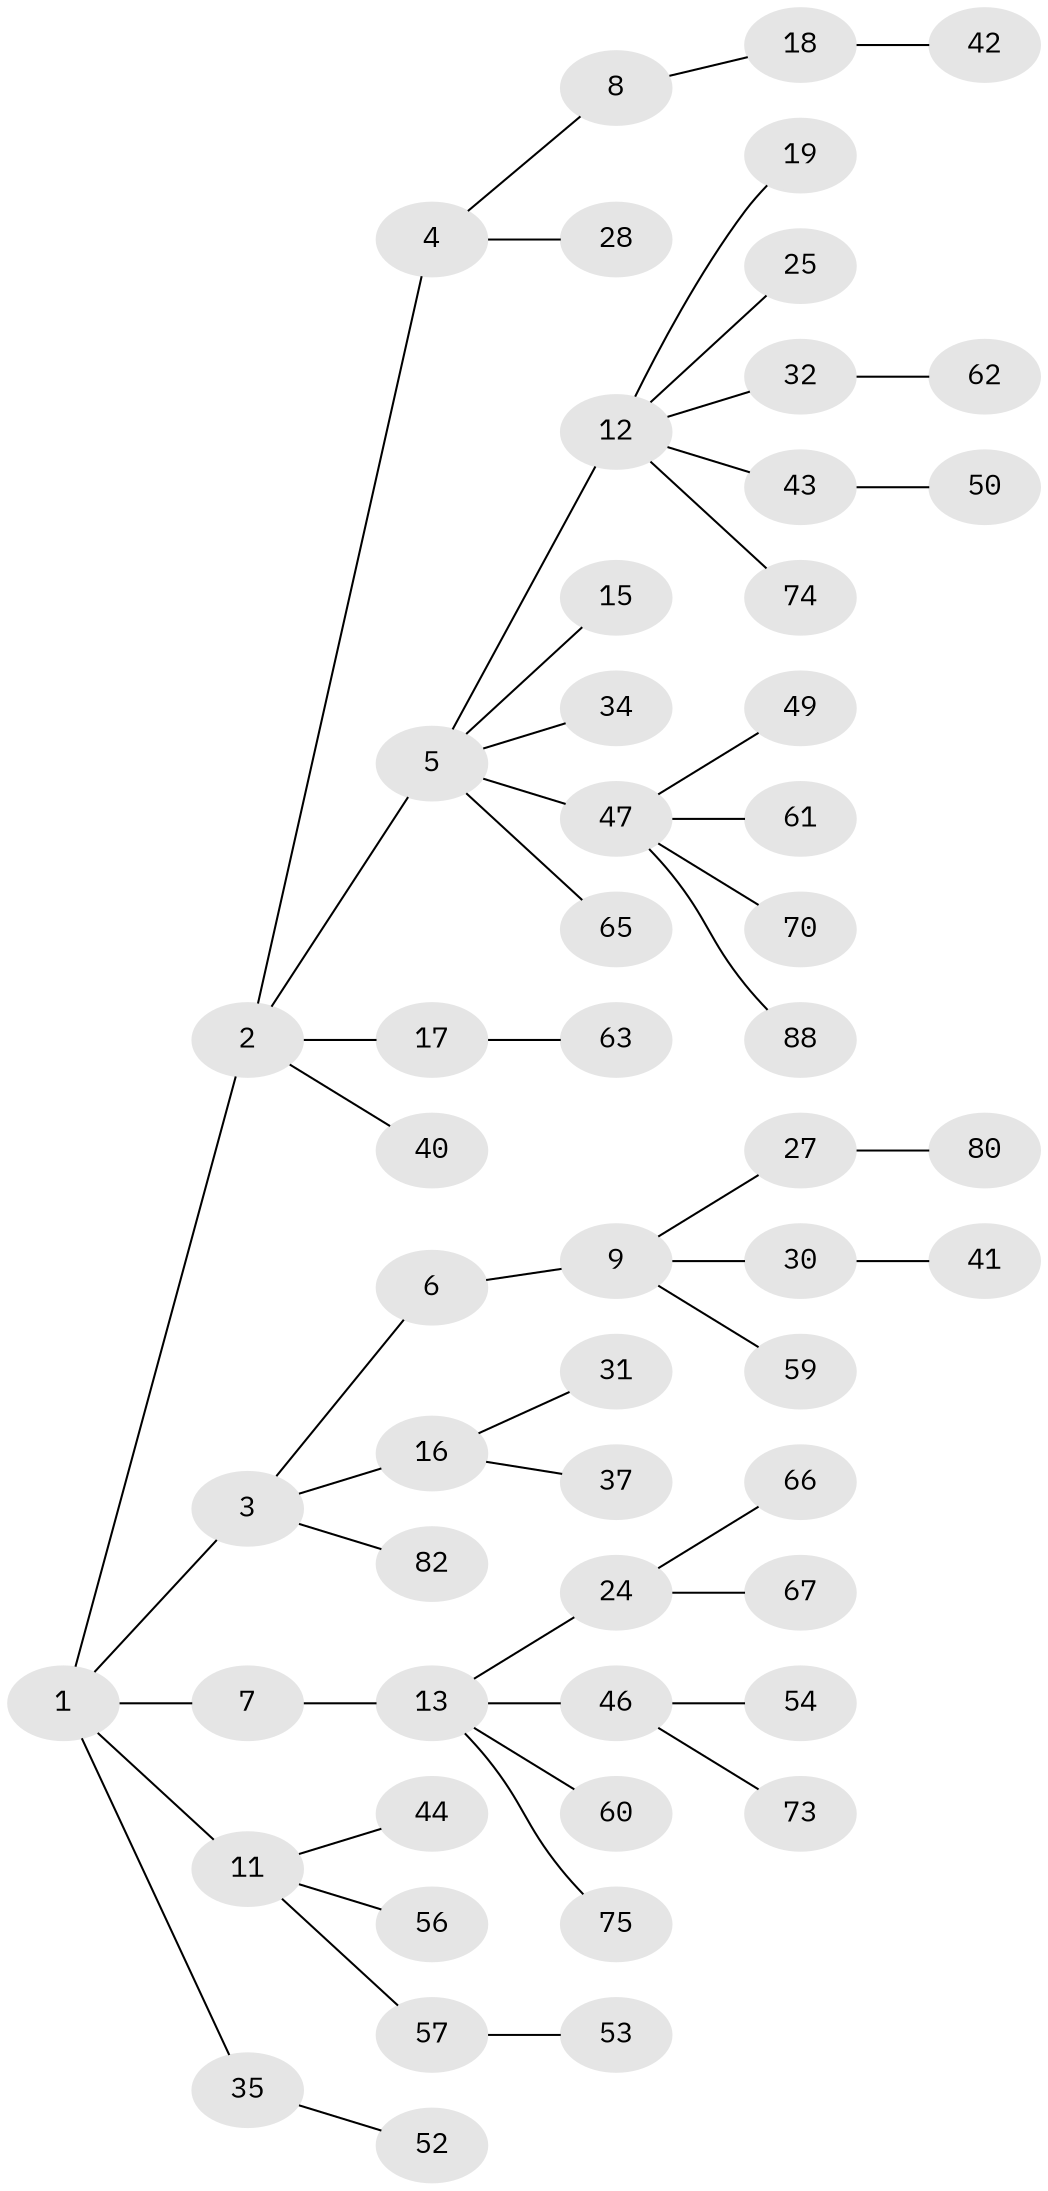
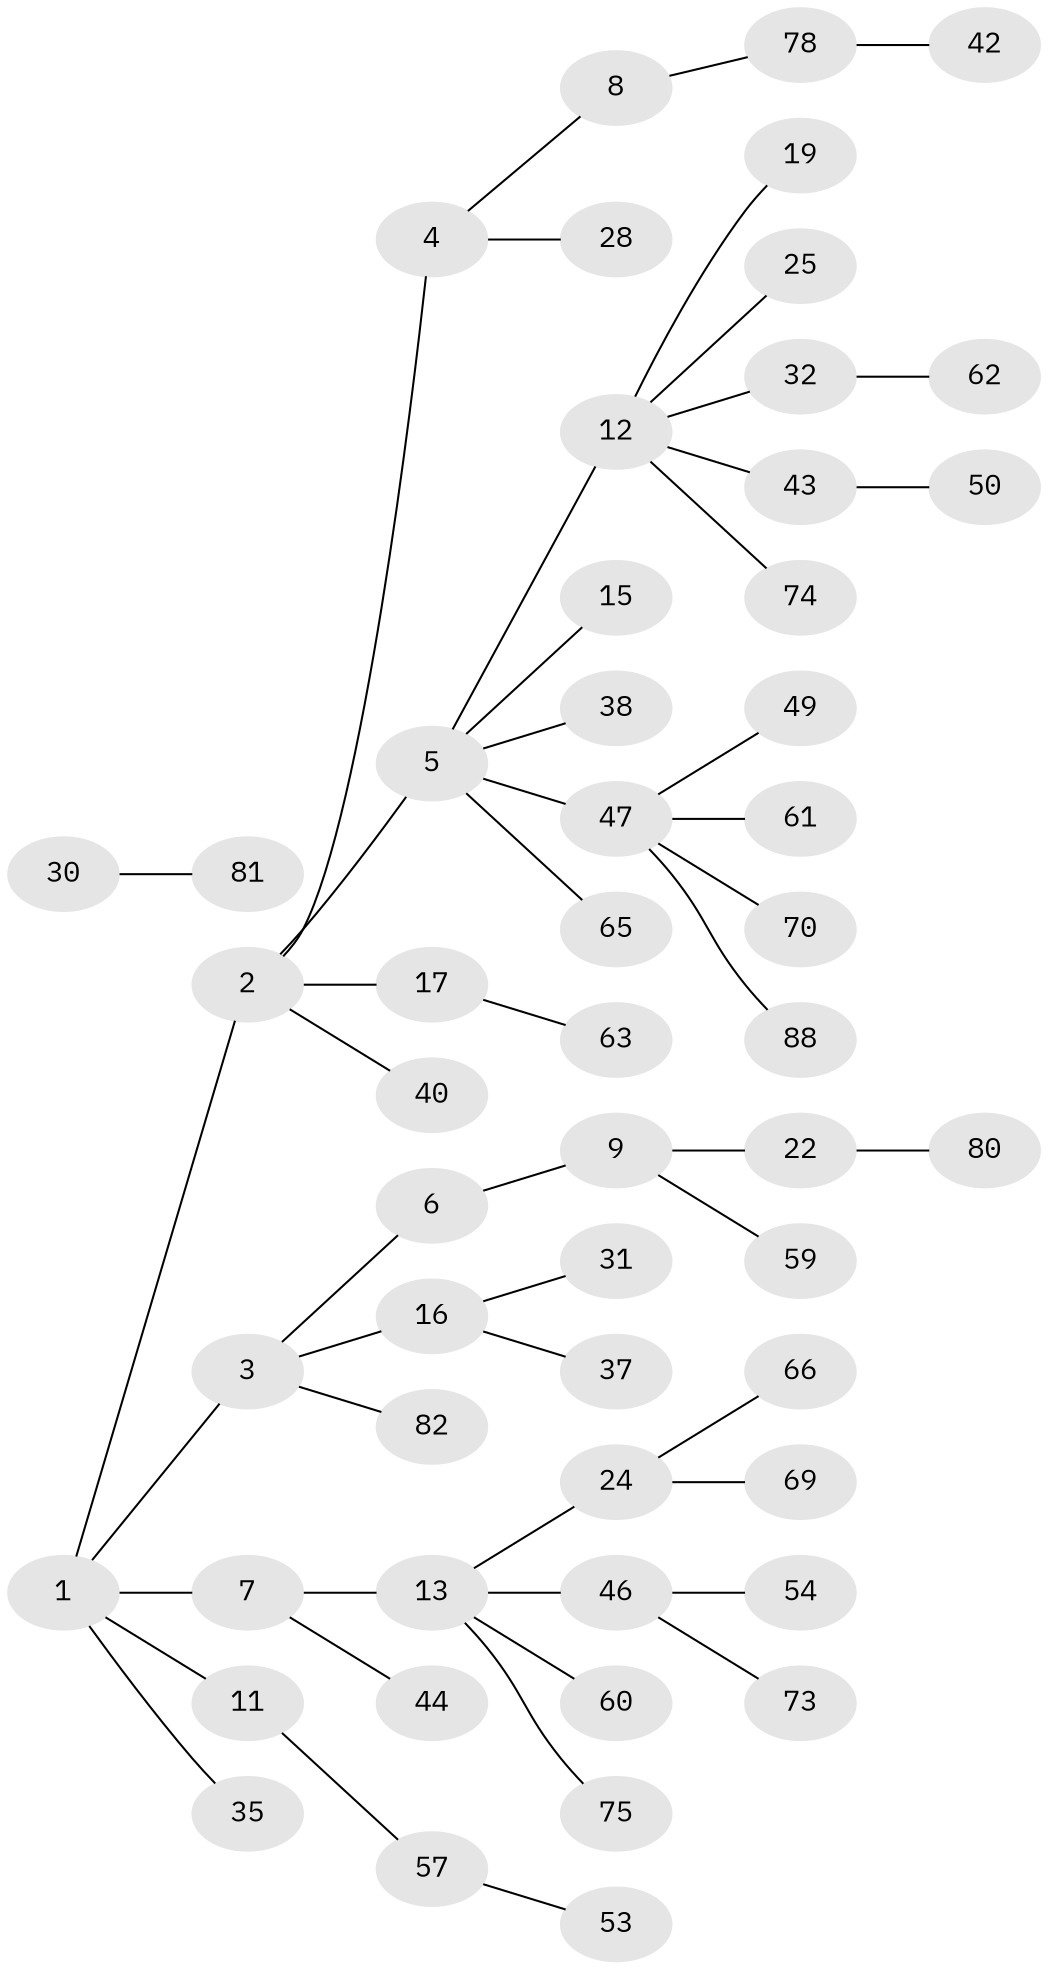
(800, 45) -> (800, 45)
(616, 708) -> (616, 708)
(800, 1151) -> (800, 1151)
(709, 1261) -> none
(985, 1261) -> (248, 874)
(800, 1593) -> (800, 1482)
(340, 1841) -> (340, 1648)
(432, 1924) -> none
(432, 2145) -> none
